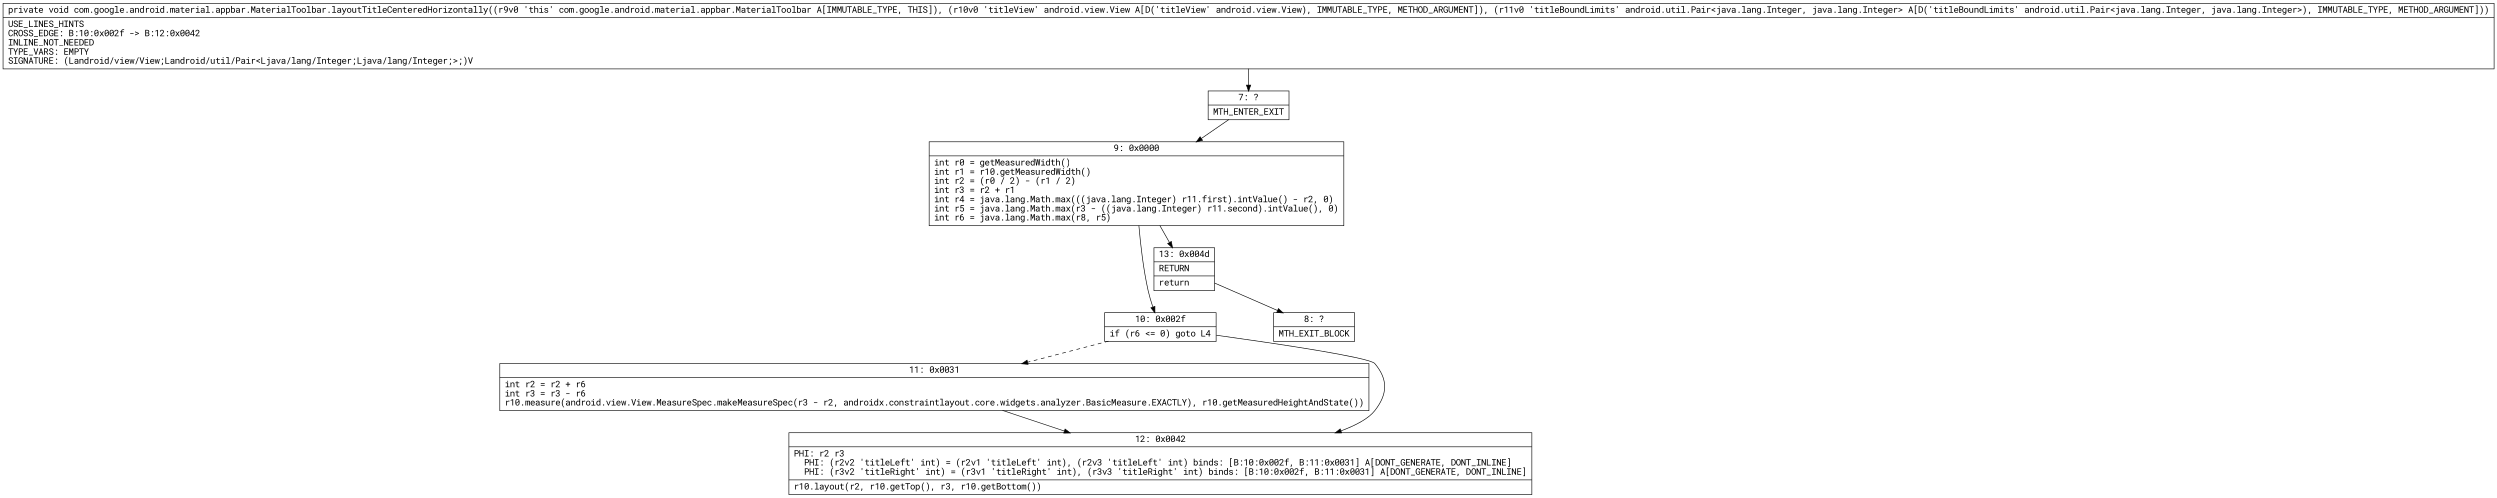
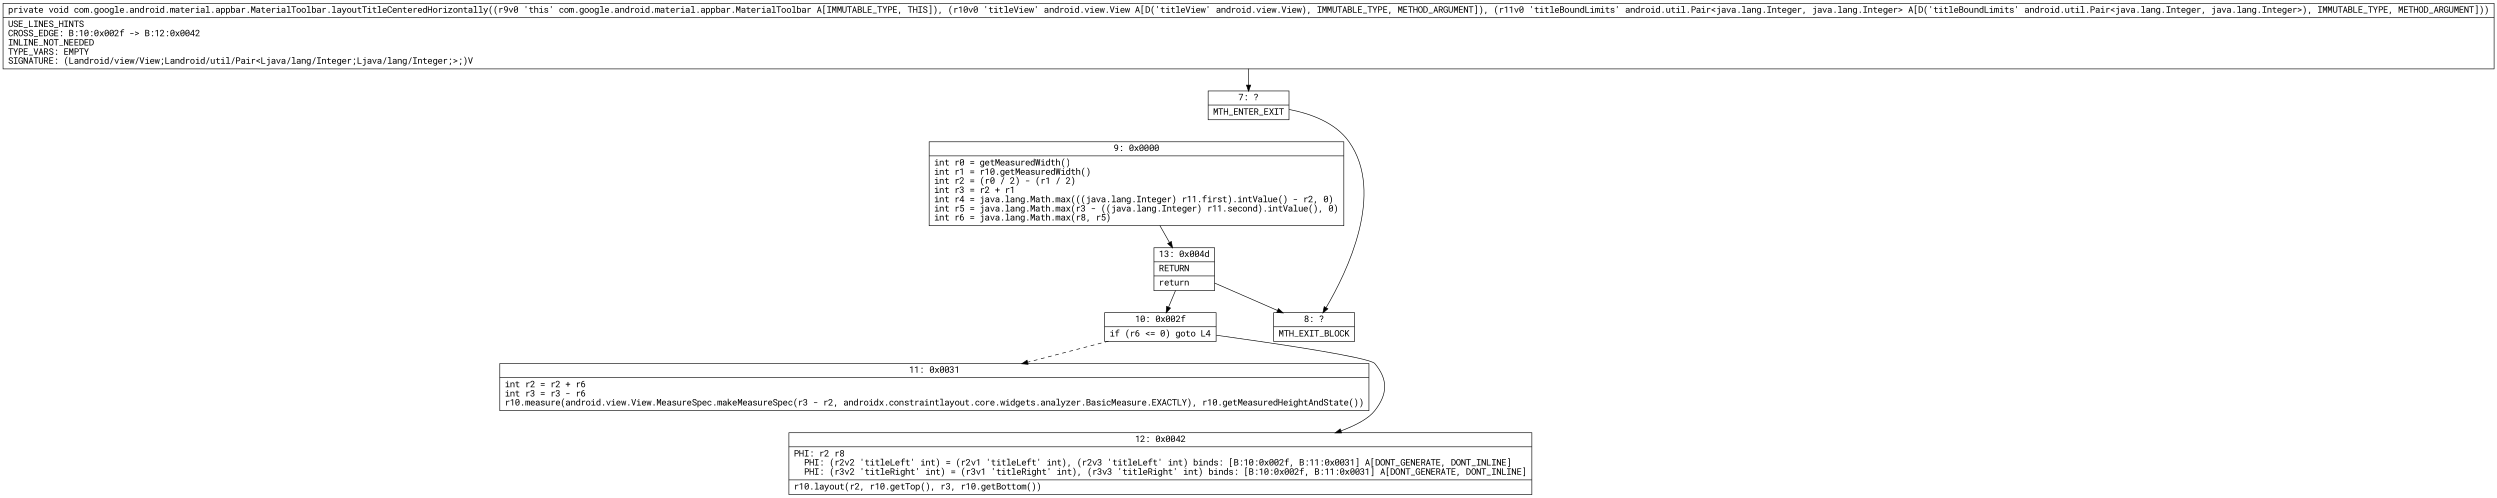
(1215, 129) -> (1364, 192)
(1144, 267) -> (1172, 299)
(1033, 421) -> none
(822, 454) -> (822, 454)
